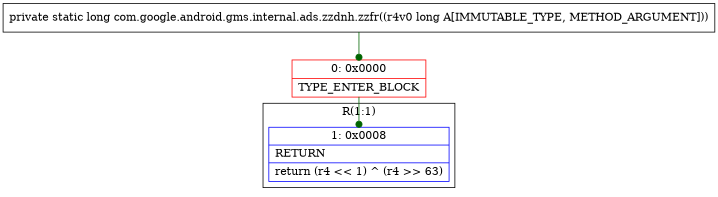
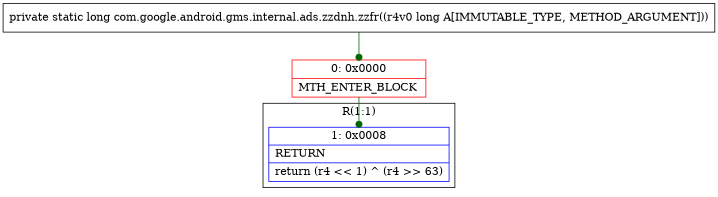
(359, 87) -> (358, 87)
